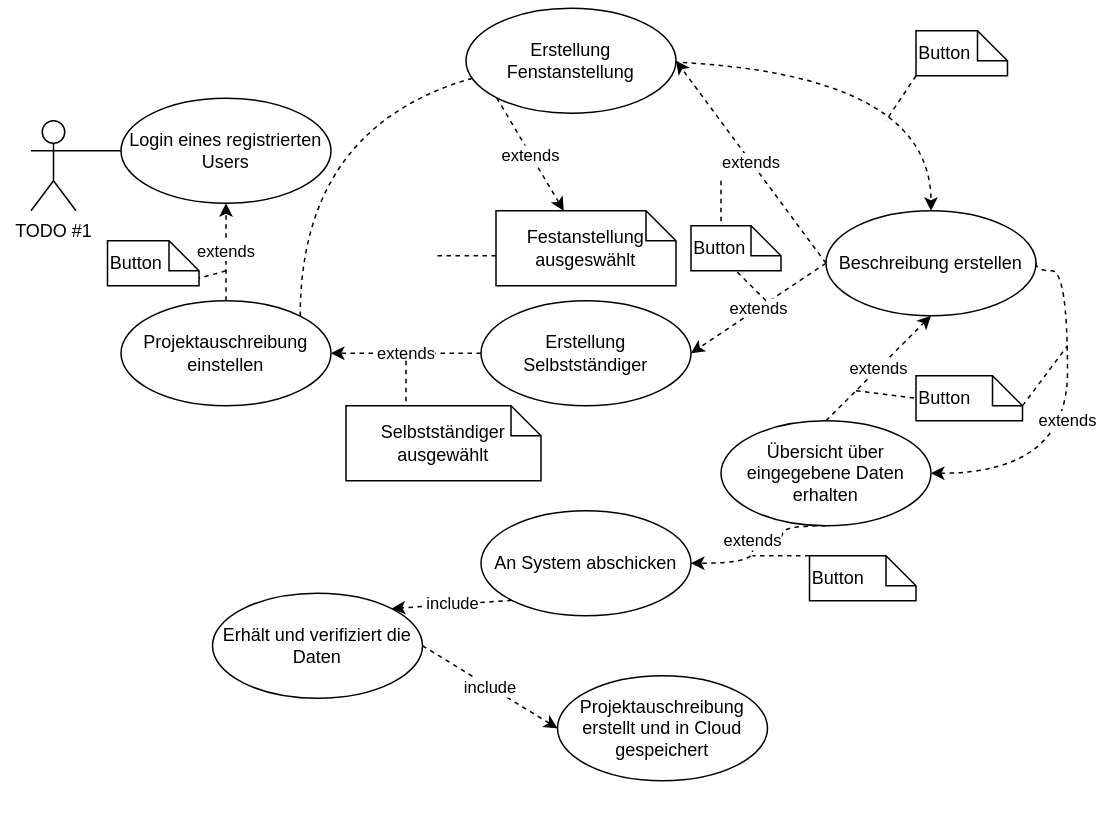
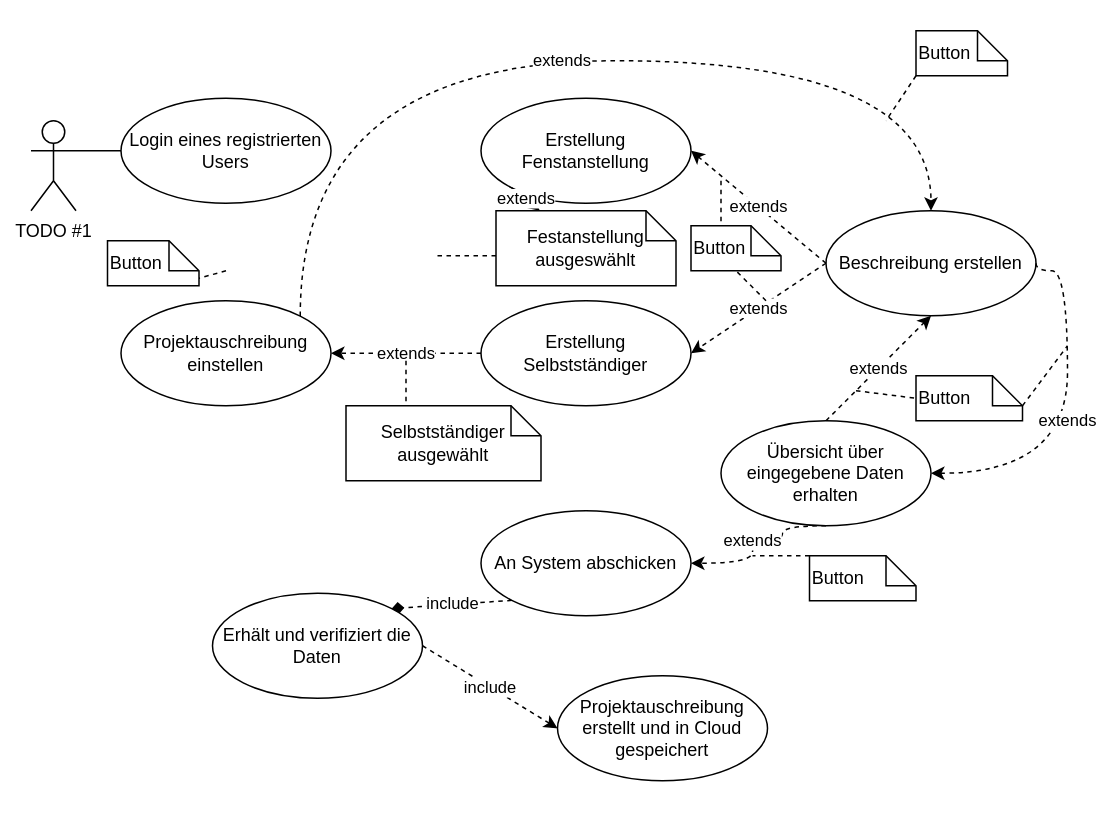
(571, 61) -> (586, 151)
(226, 257) -> none
(403, 608) -> (404, 608)
